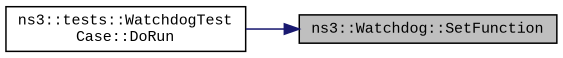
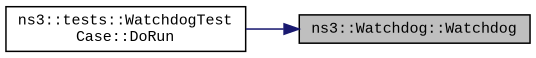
(428, 29) -> (415, 29)
